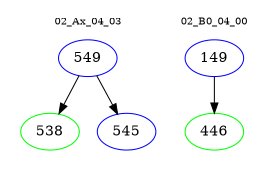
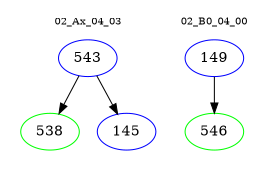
(88, 58) -> (88, 58)
(127, 132) -> (127, 132)
(214, 132) -> (214, 132)
